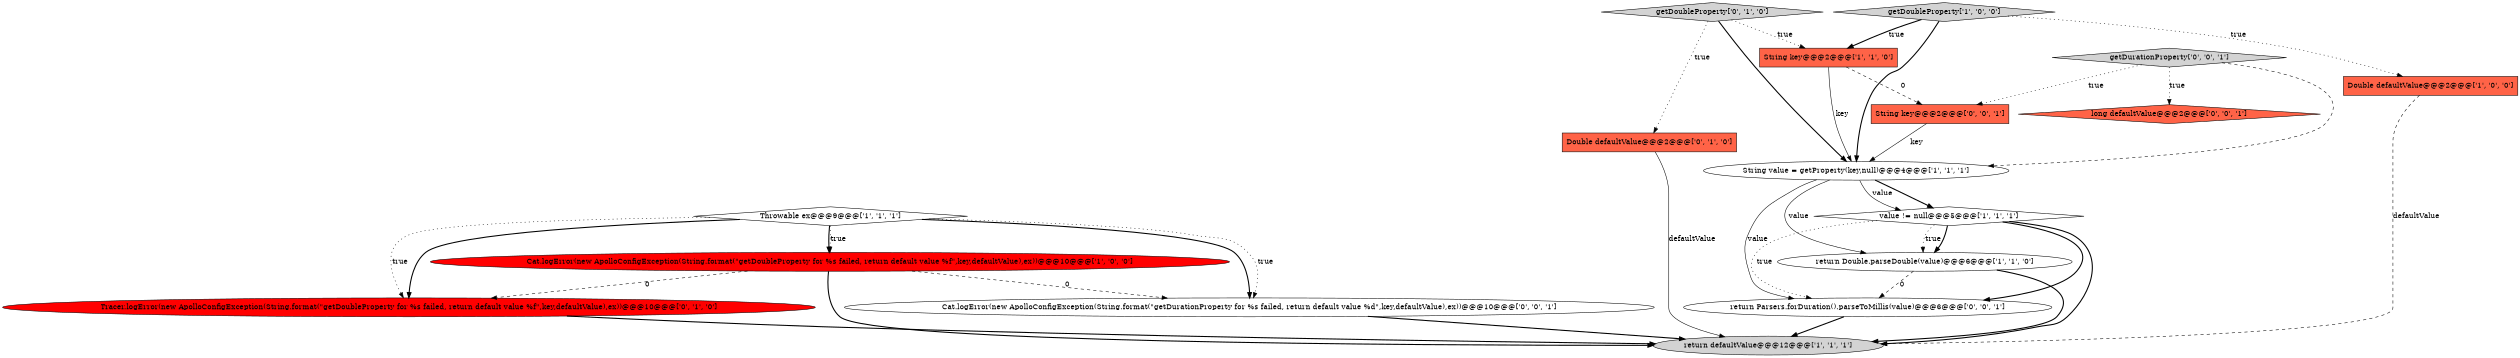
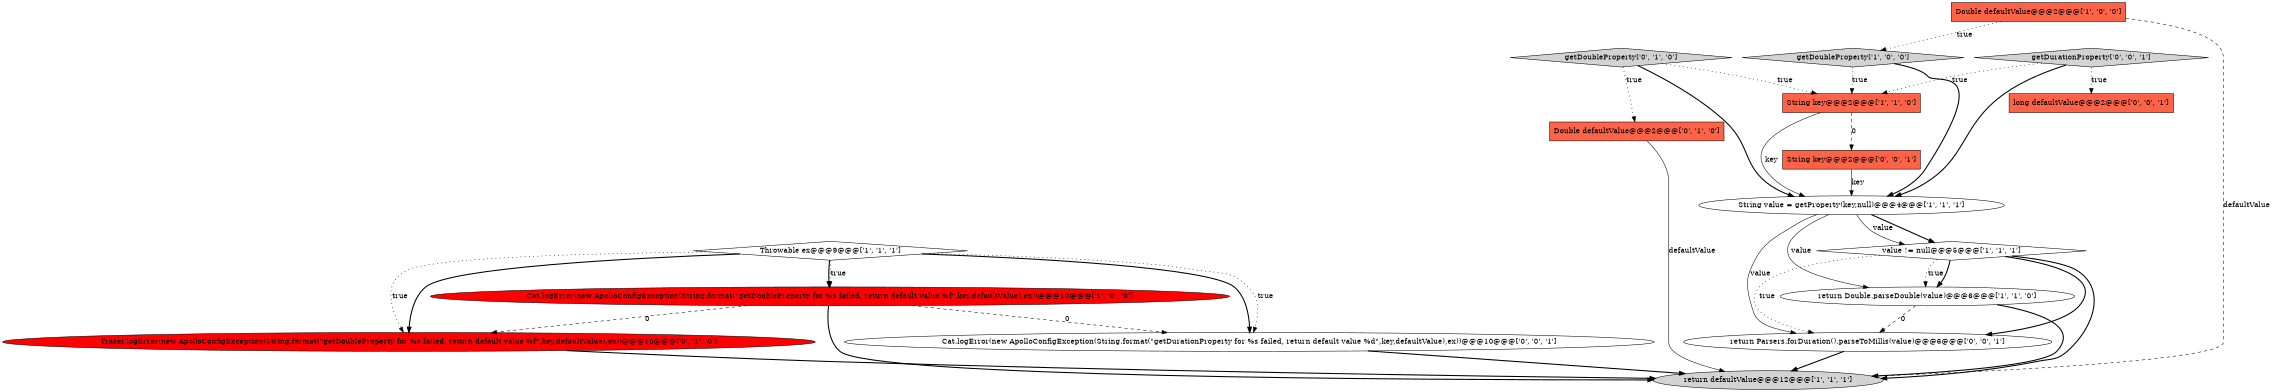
(1887, 32) -> (1852, 78)
(2204, 35) -> (1943, 35)
(2062, 84) -> (1964, 74)
(2169, 114) -> (2091, 103)
(2233, 148) -> (1976, 122)
